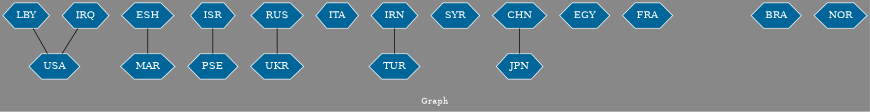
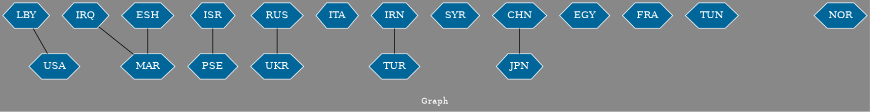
none -> (712, 16)
(776, 16) -> none
(70, 41) -> (116, 41)
